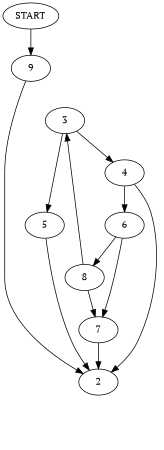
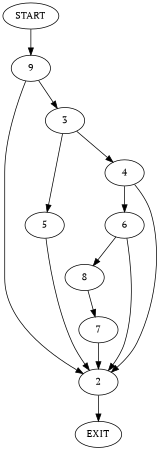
(75, 203) -> (46, 91)
(115, 274) -> (131, 303)
none -> (98, 434)
